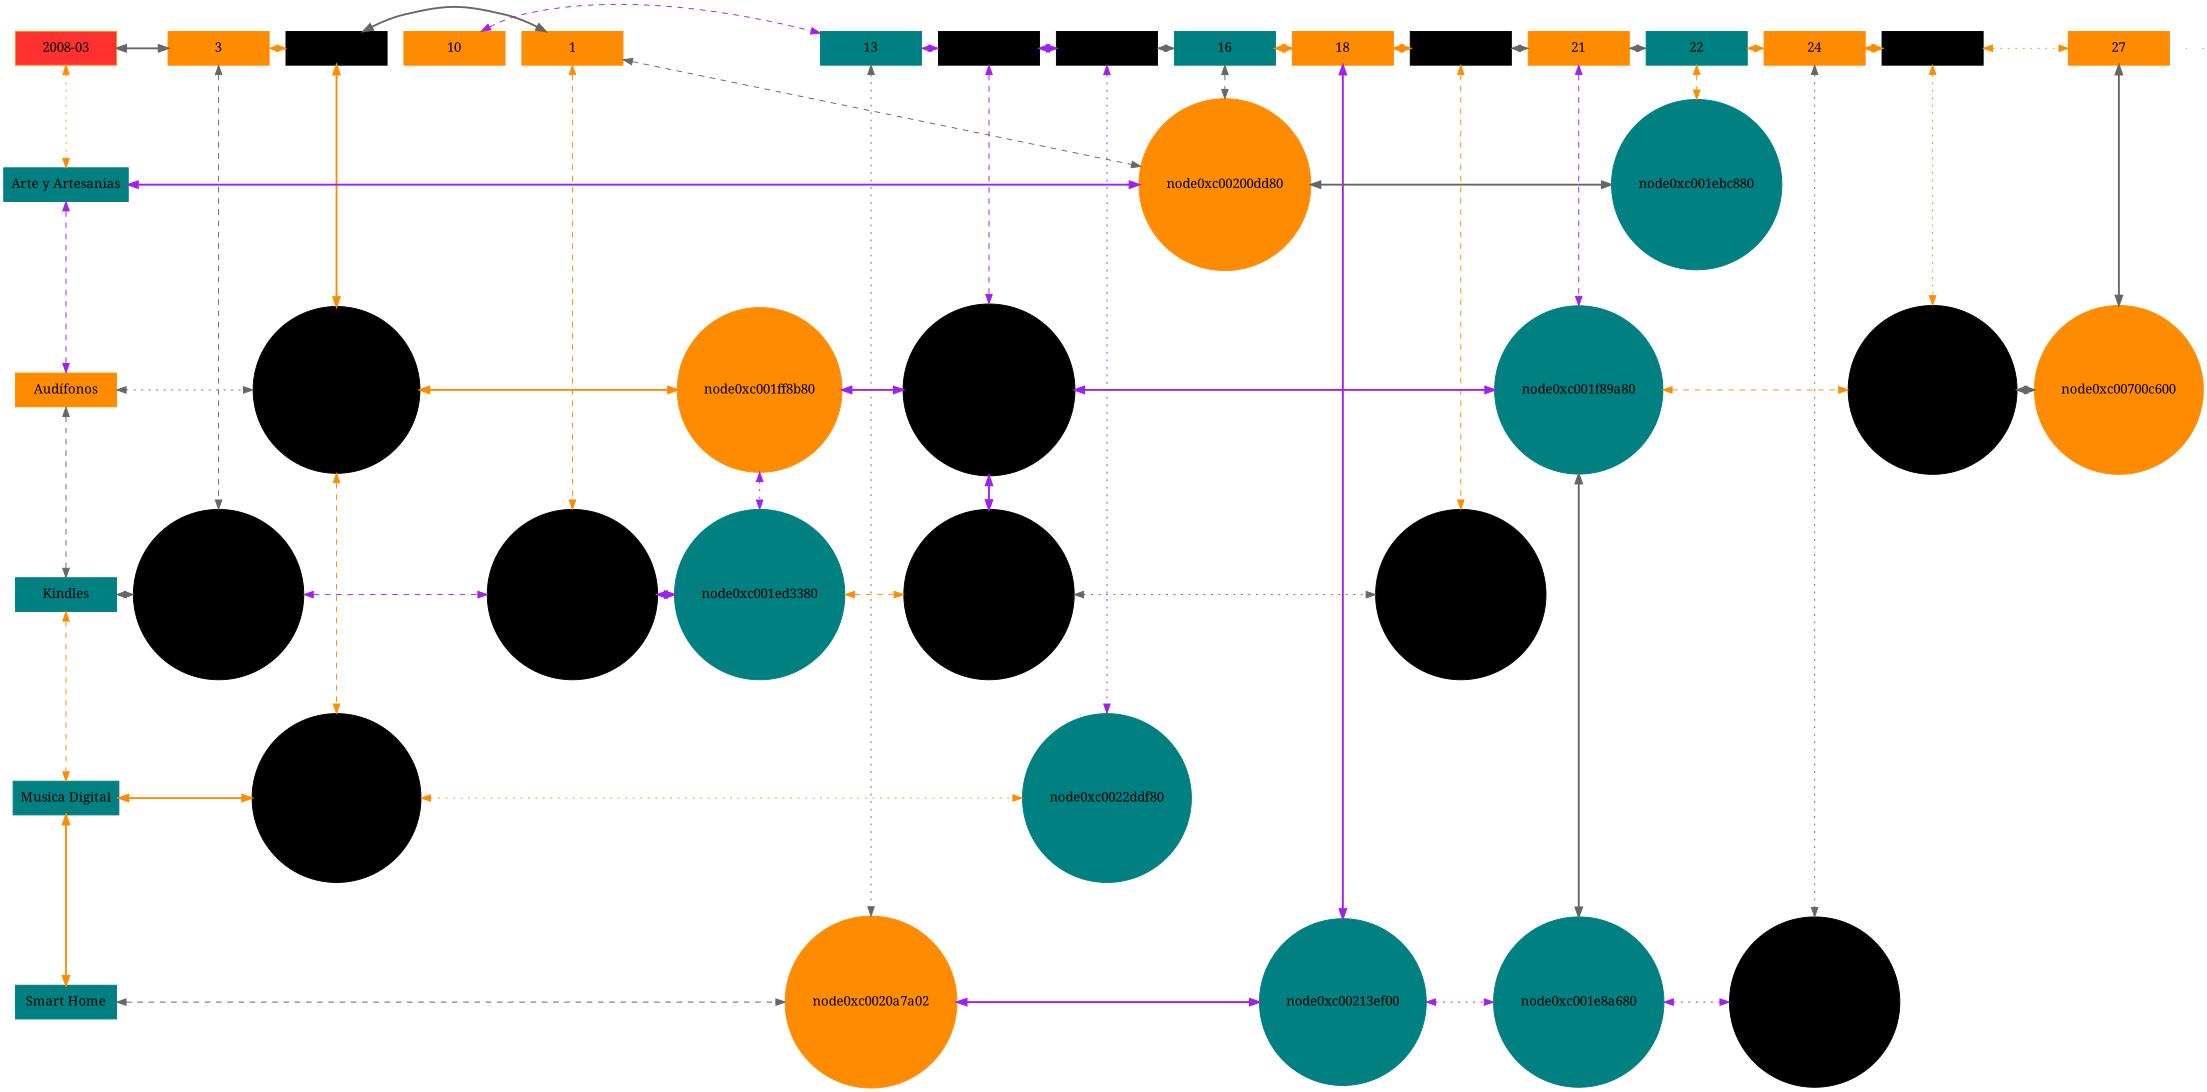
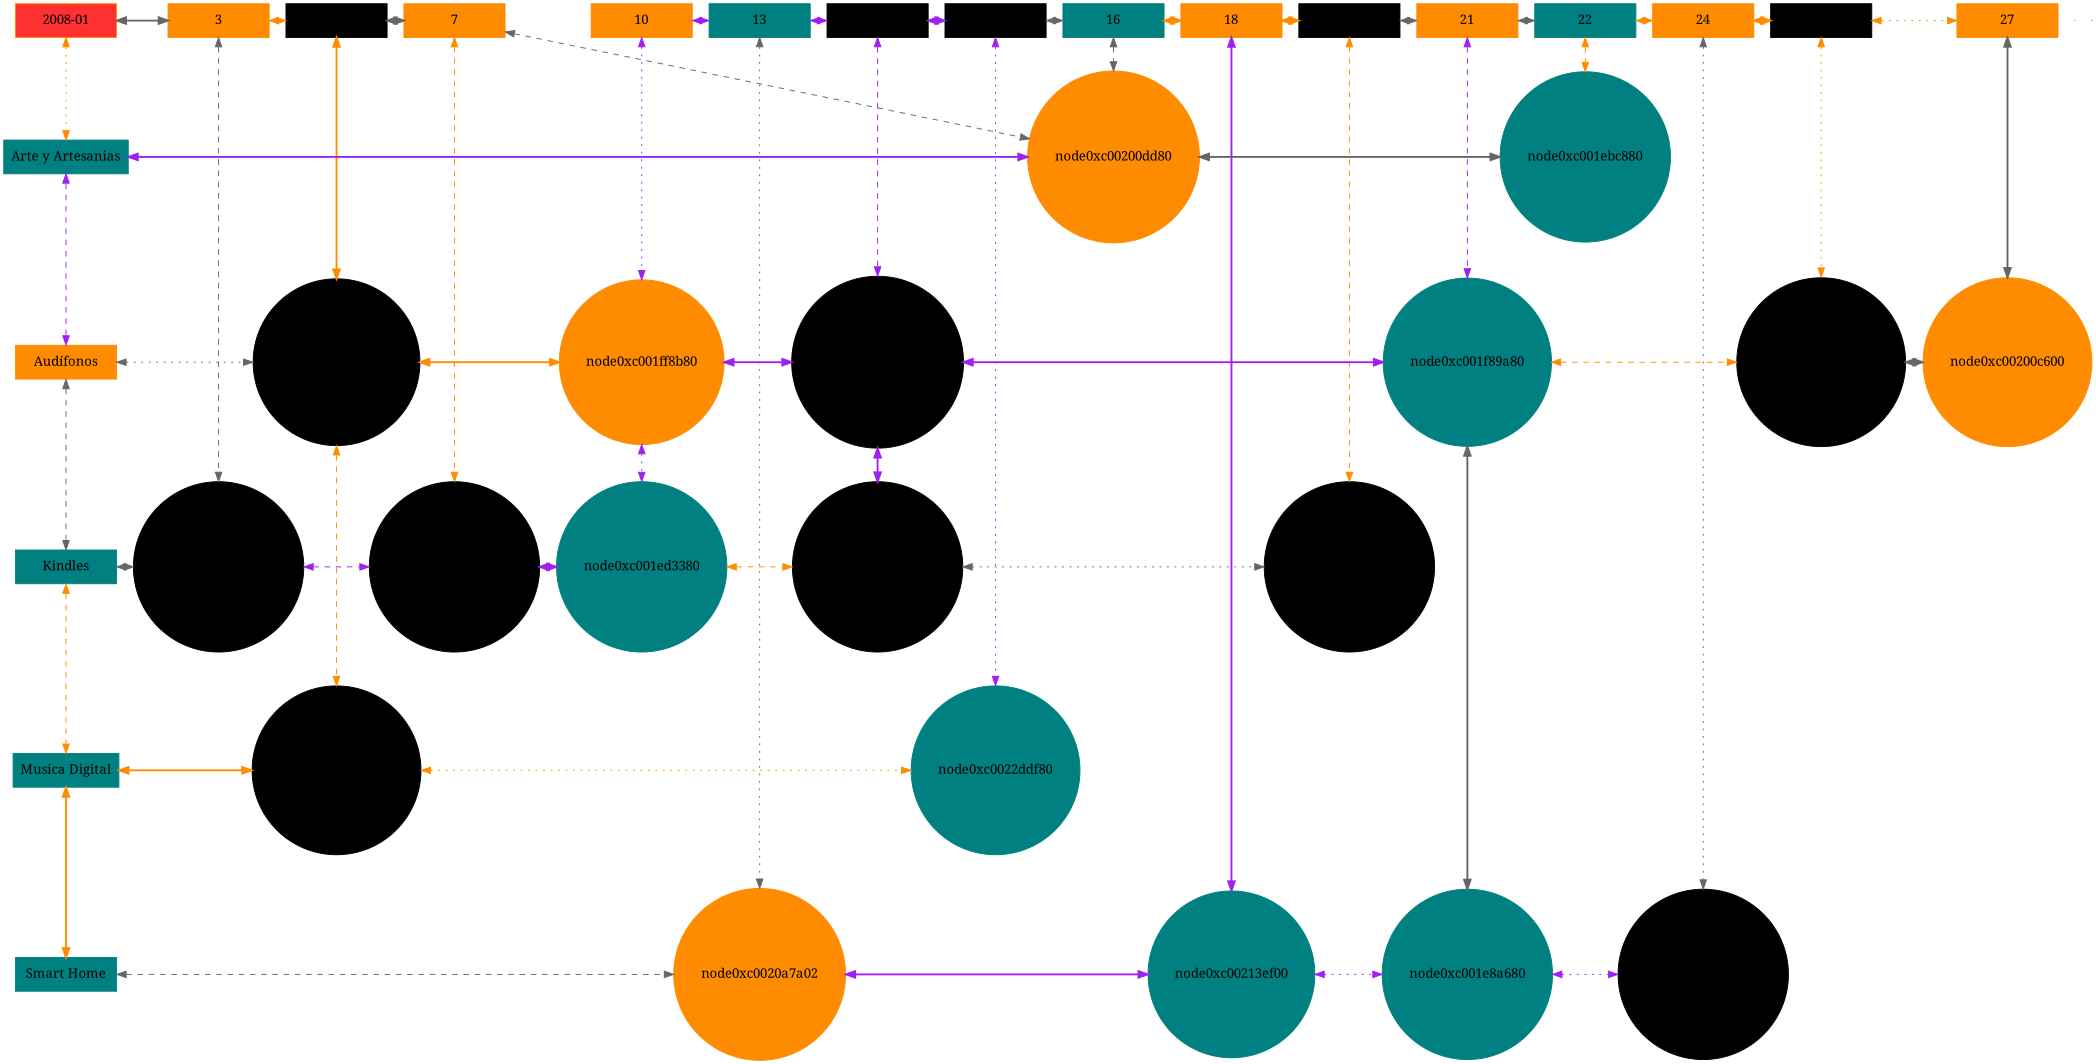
(66, 48) -> (66, 21)
(572, 48) -> (454, 21)
none -> (642, 164)
(2119, 390) -> (2007, 362)
